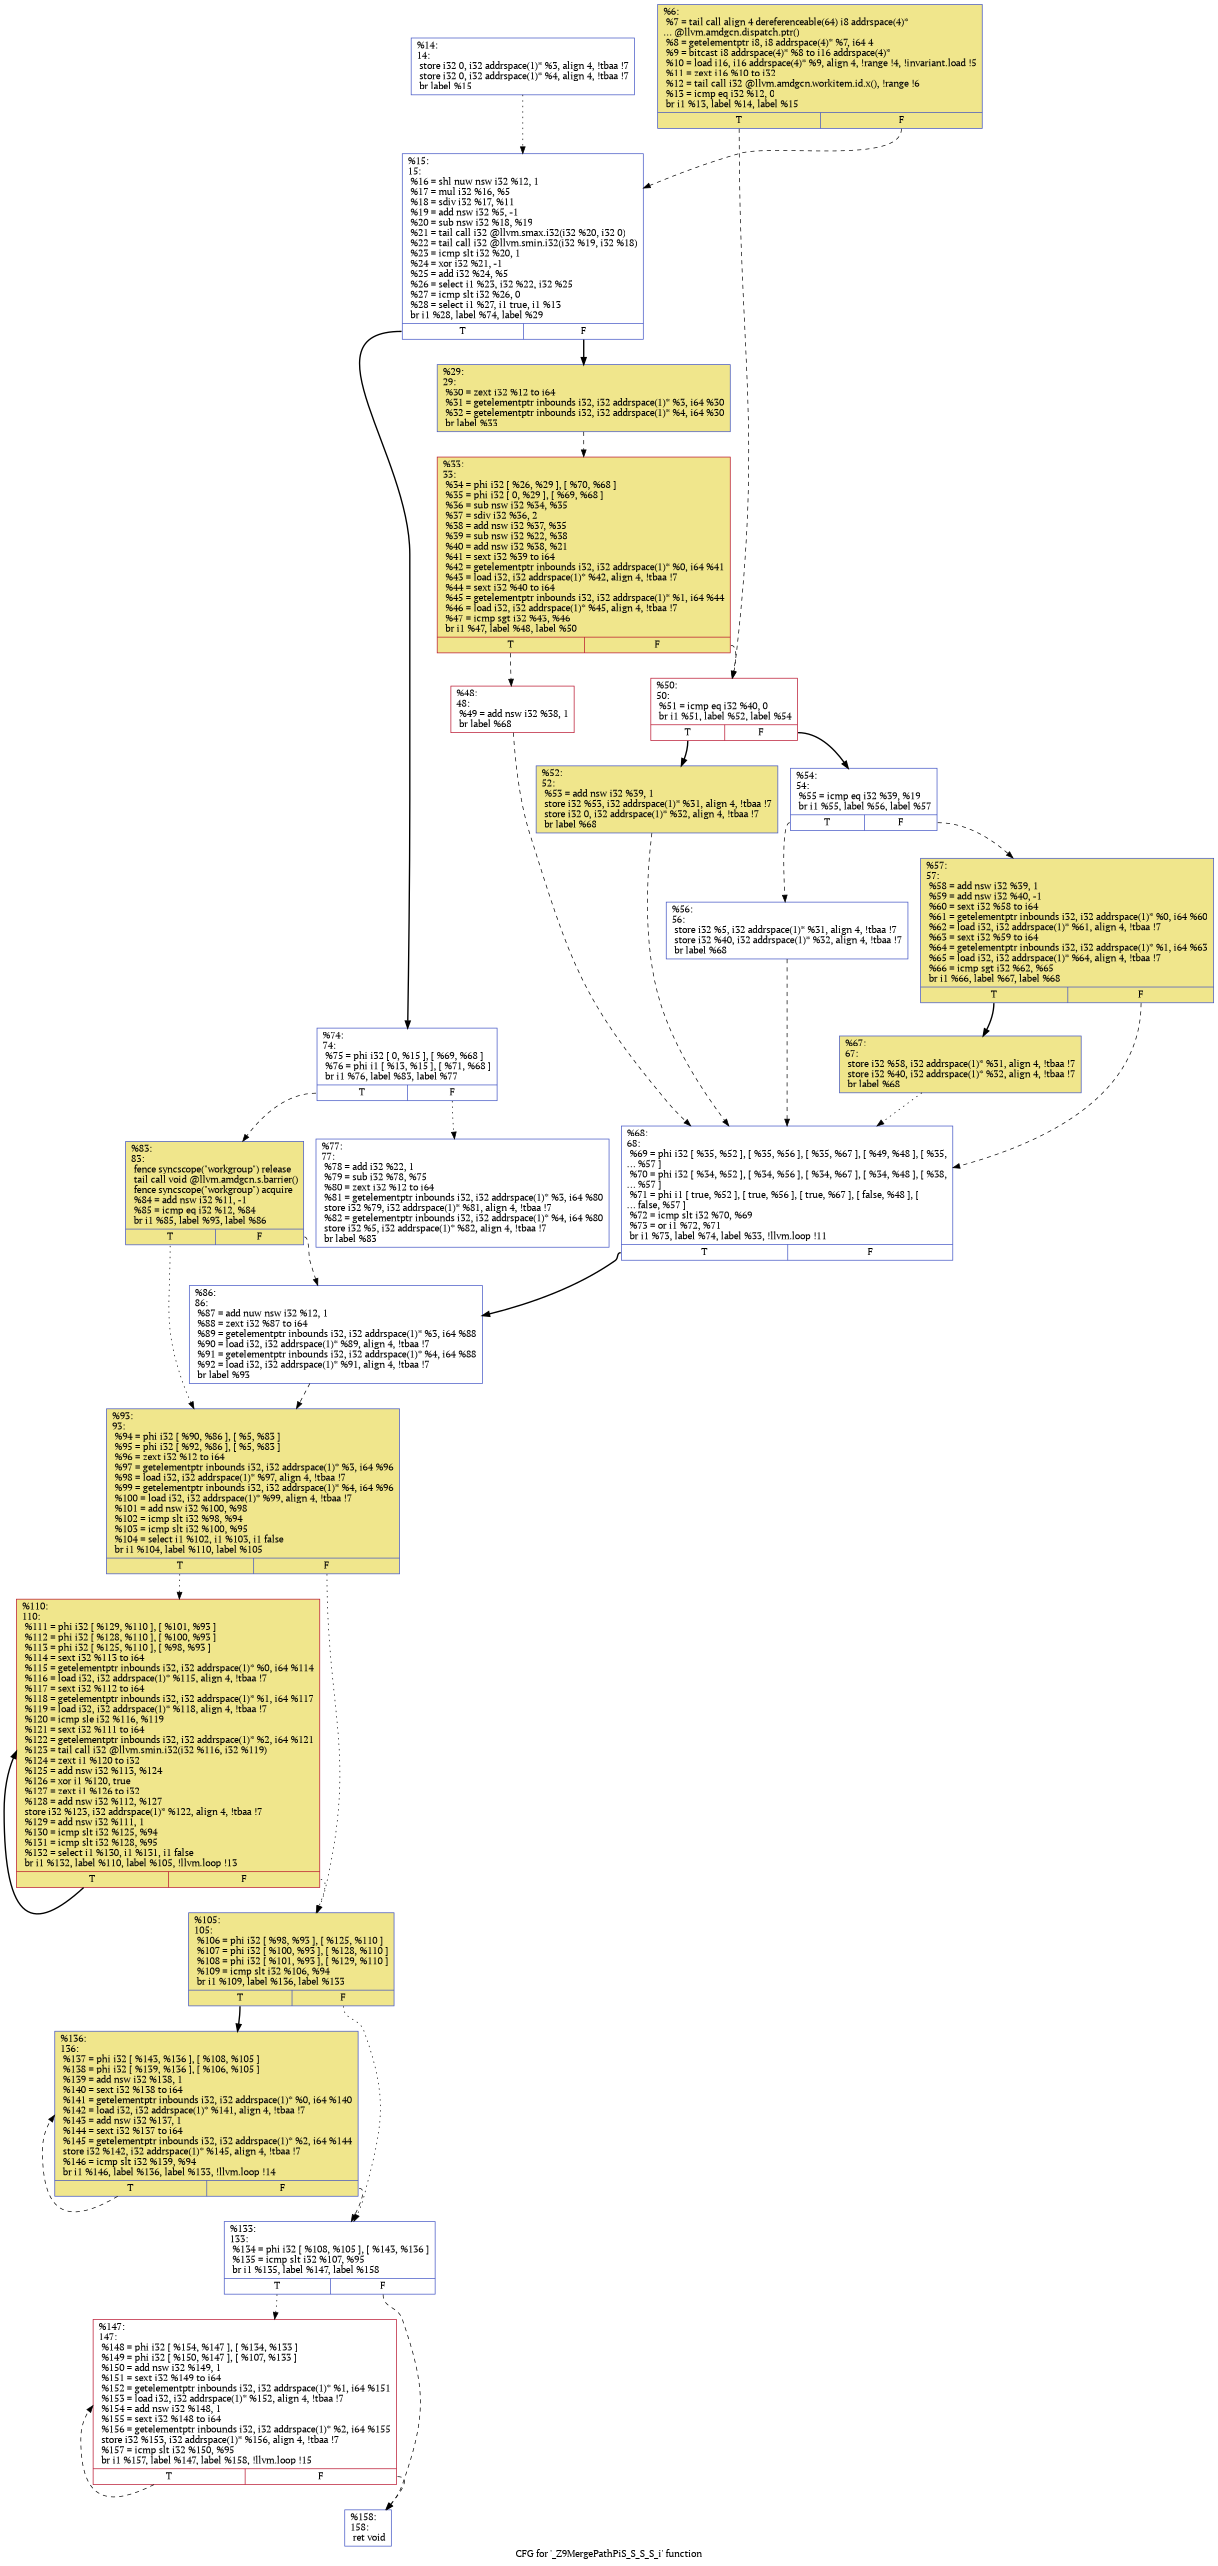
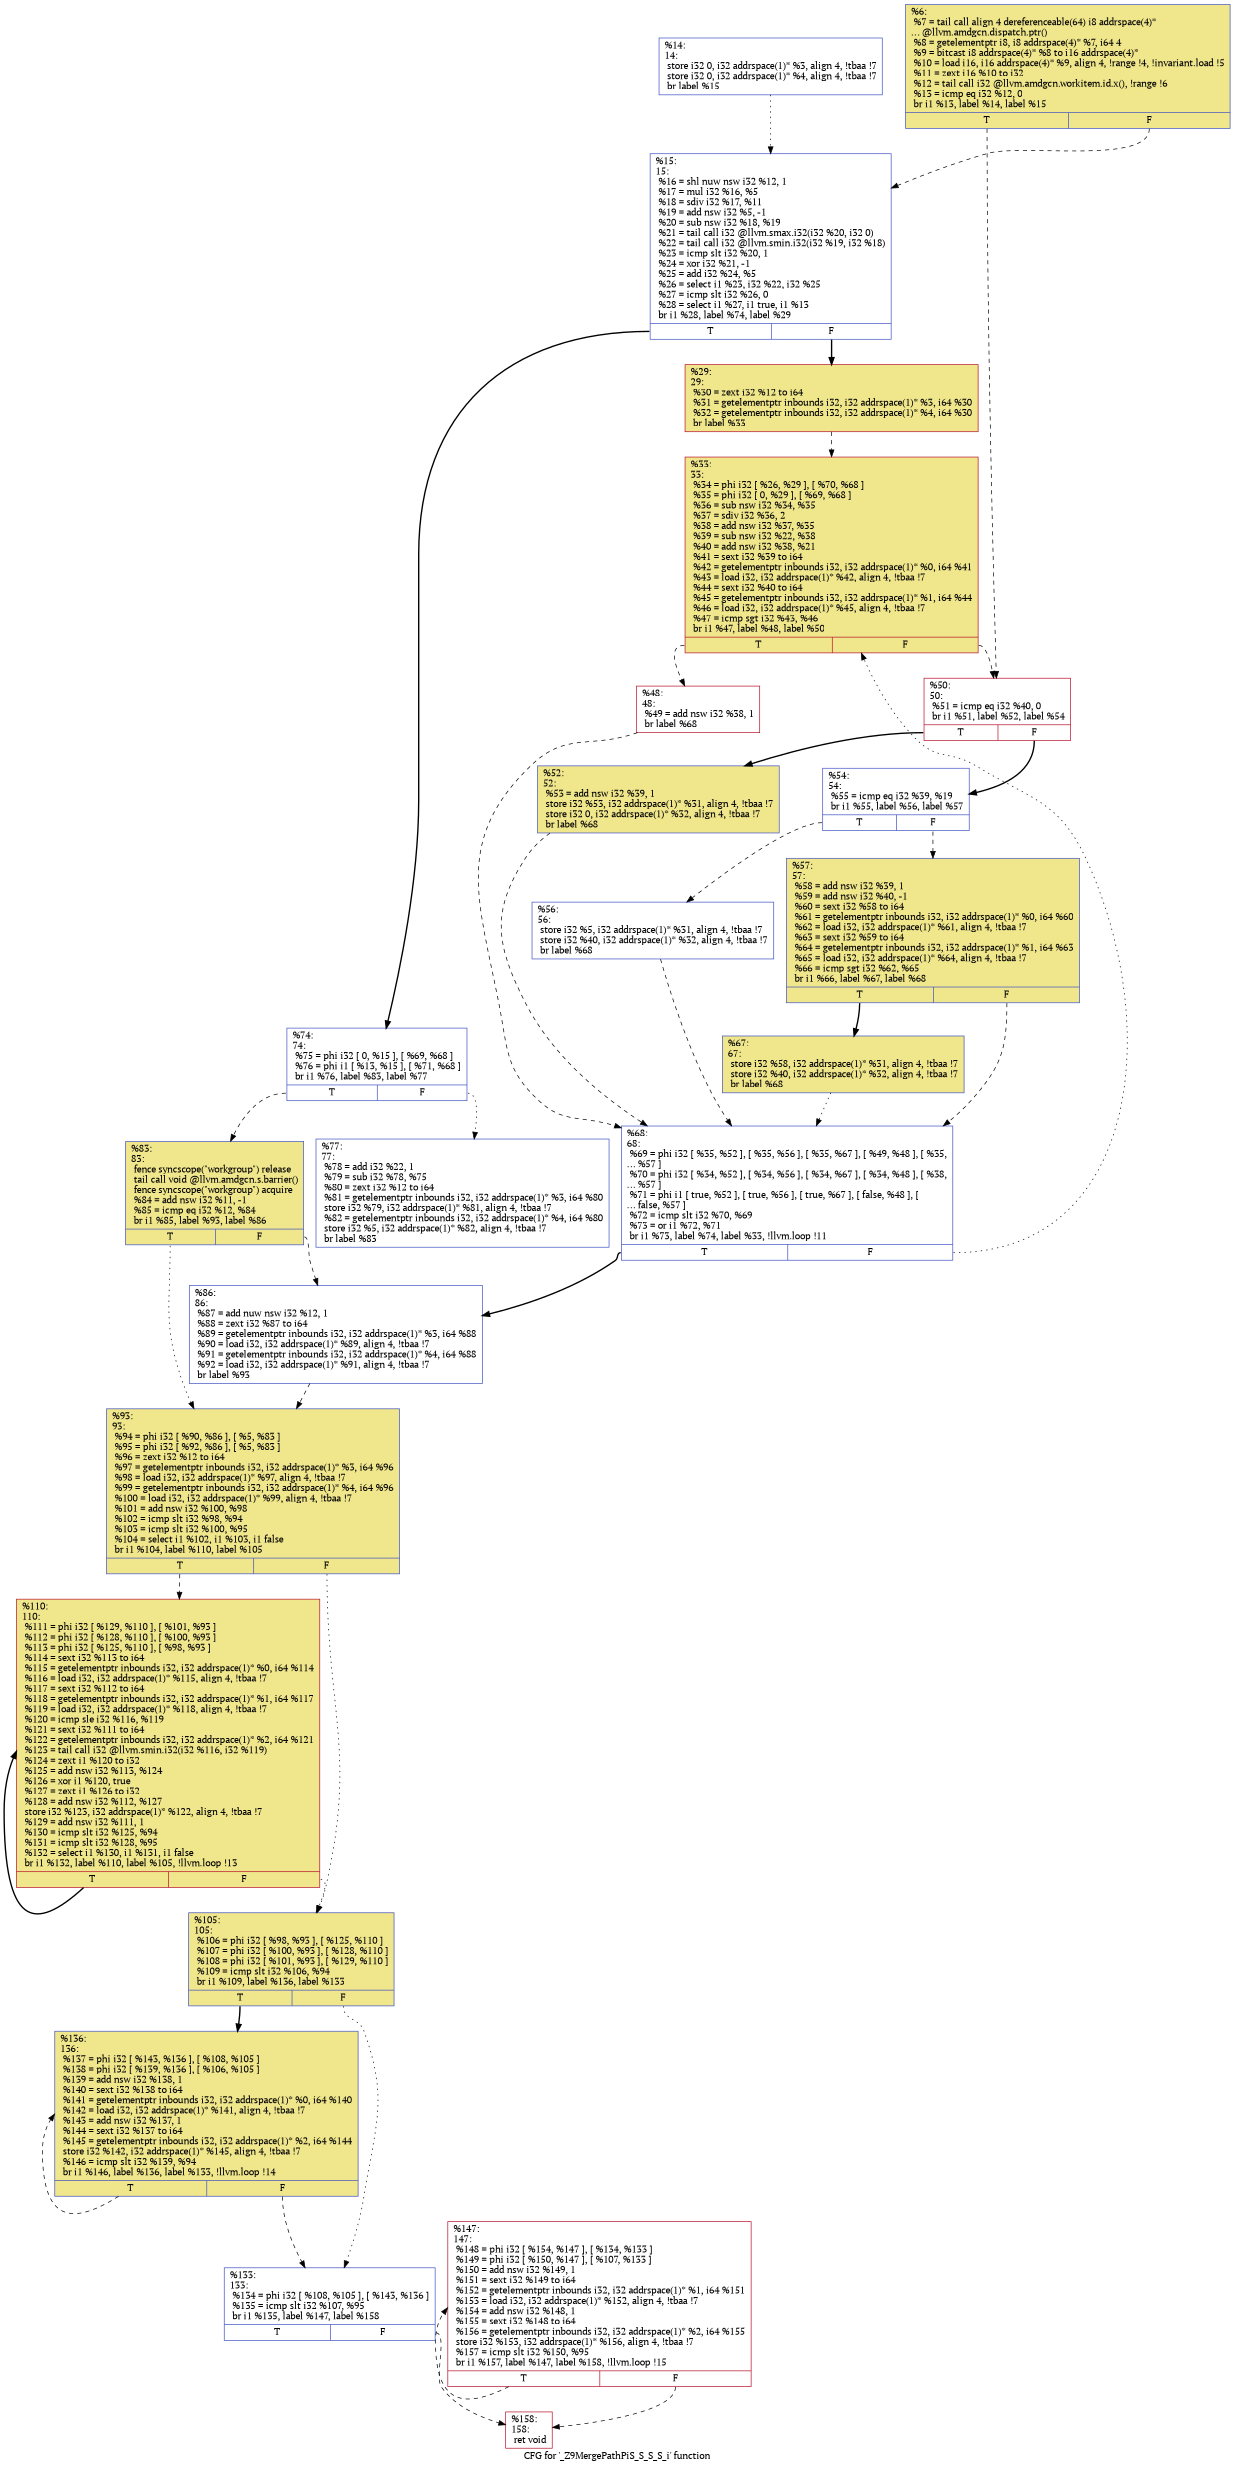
(584, 398) -> (832, 398)
none -> (1115, 947)
(180, 1583) -> (180, 1583)
(277, 2303) -> none
(368, 2528) -> (529, 2430)
